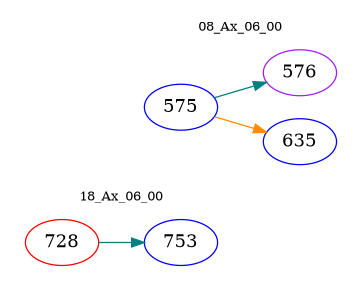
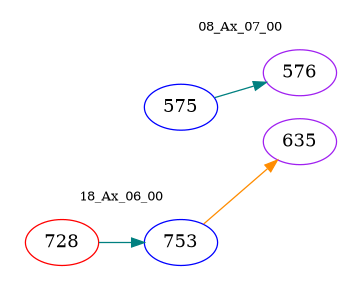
(240, 27) -> (240, 27)
(234, 123) -> (236, 196)
(300, 142) -> (300, 142)
